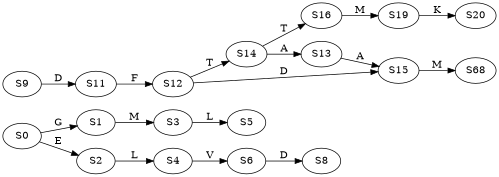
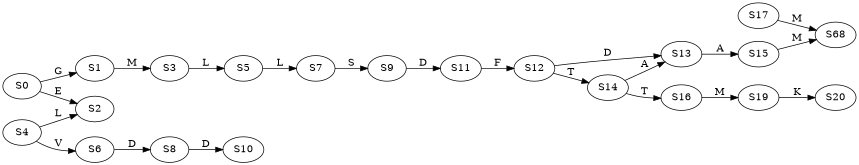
none -> (759, 16)
none -> (316, 68)
(282, 78) -> (604, 60)
none -> (243, 150)
(131, 161) -> (55, 122)
